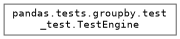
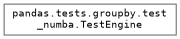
(90, 20) -> (90, 20)
